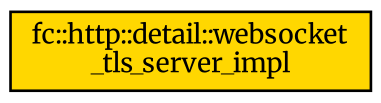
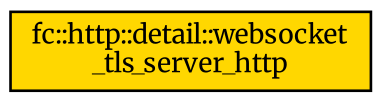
(191, 51) -> (191, 51)
